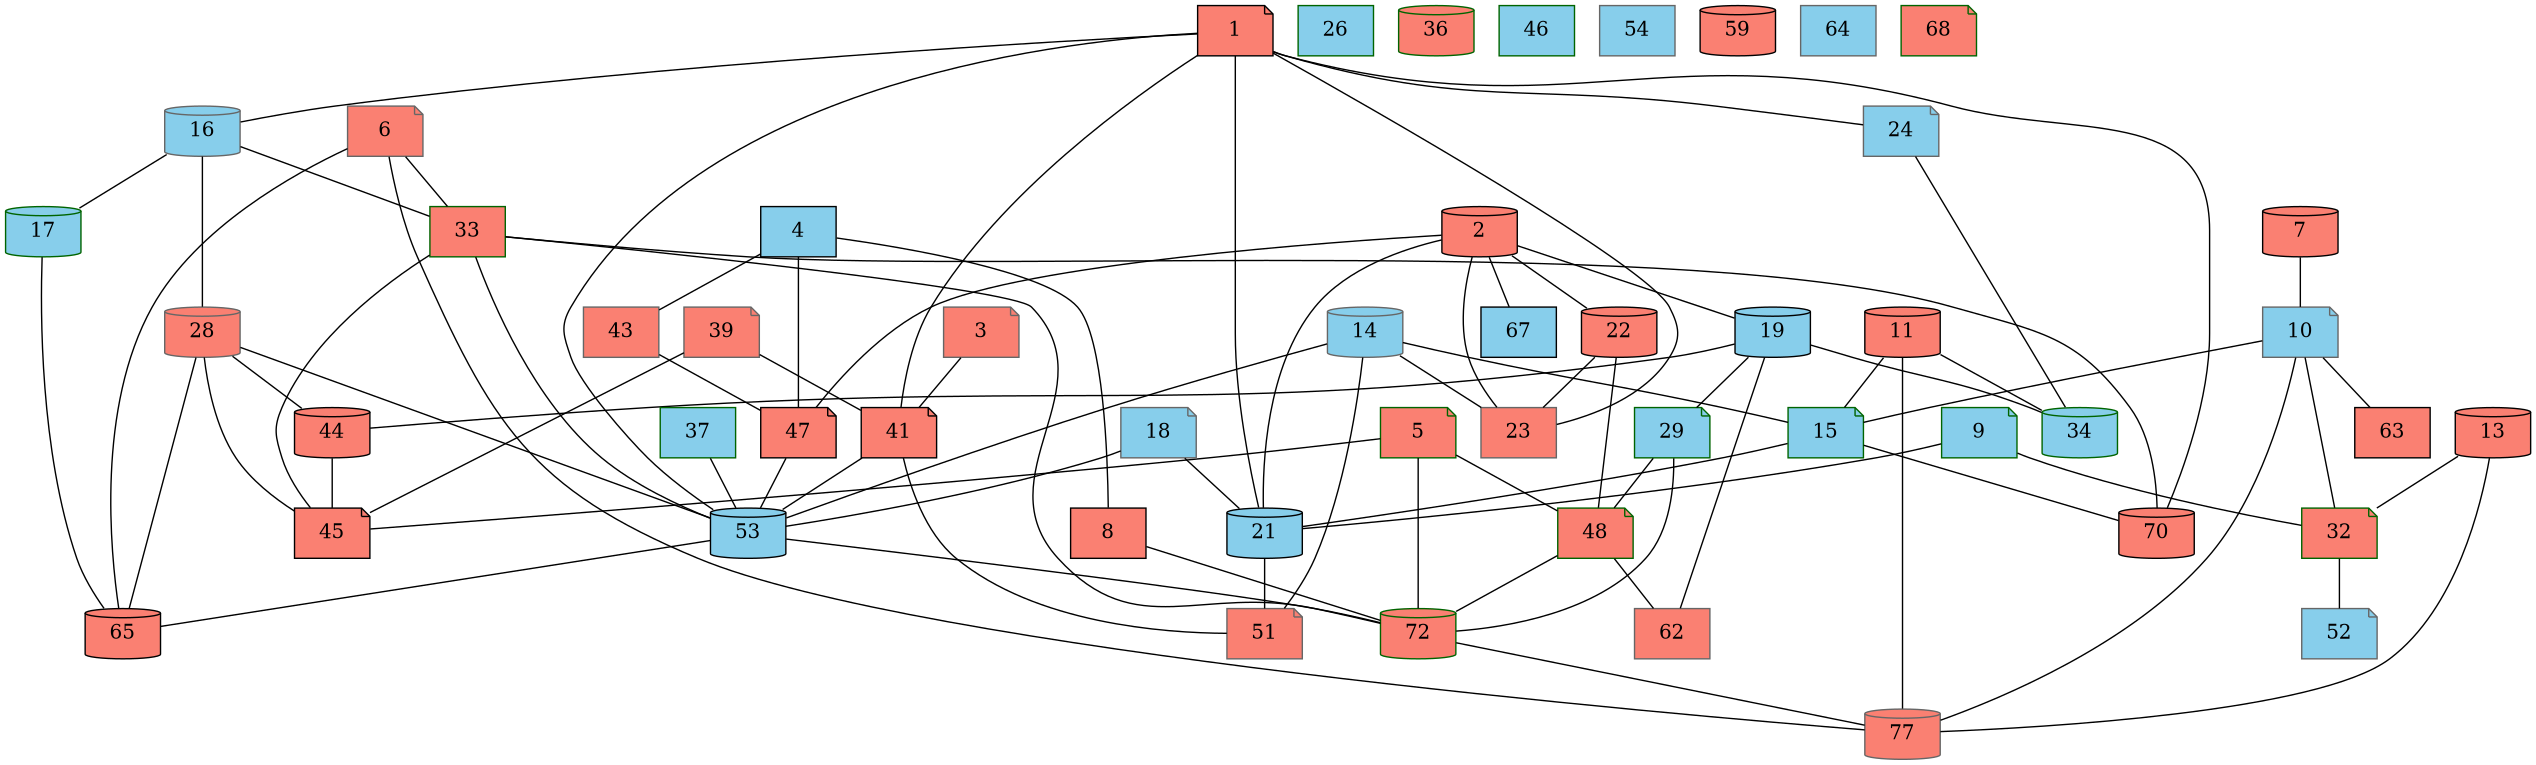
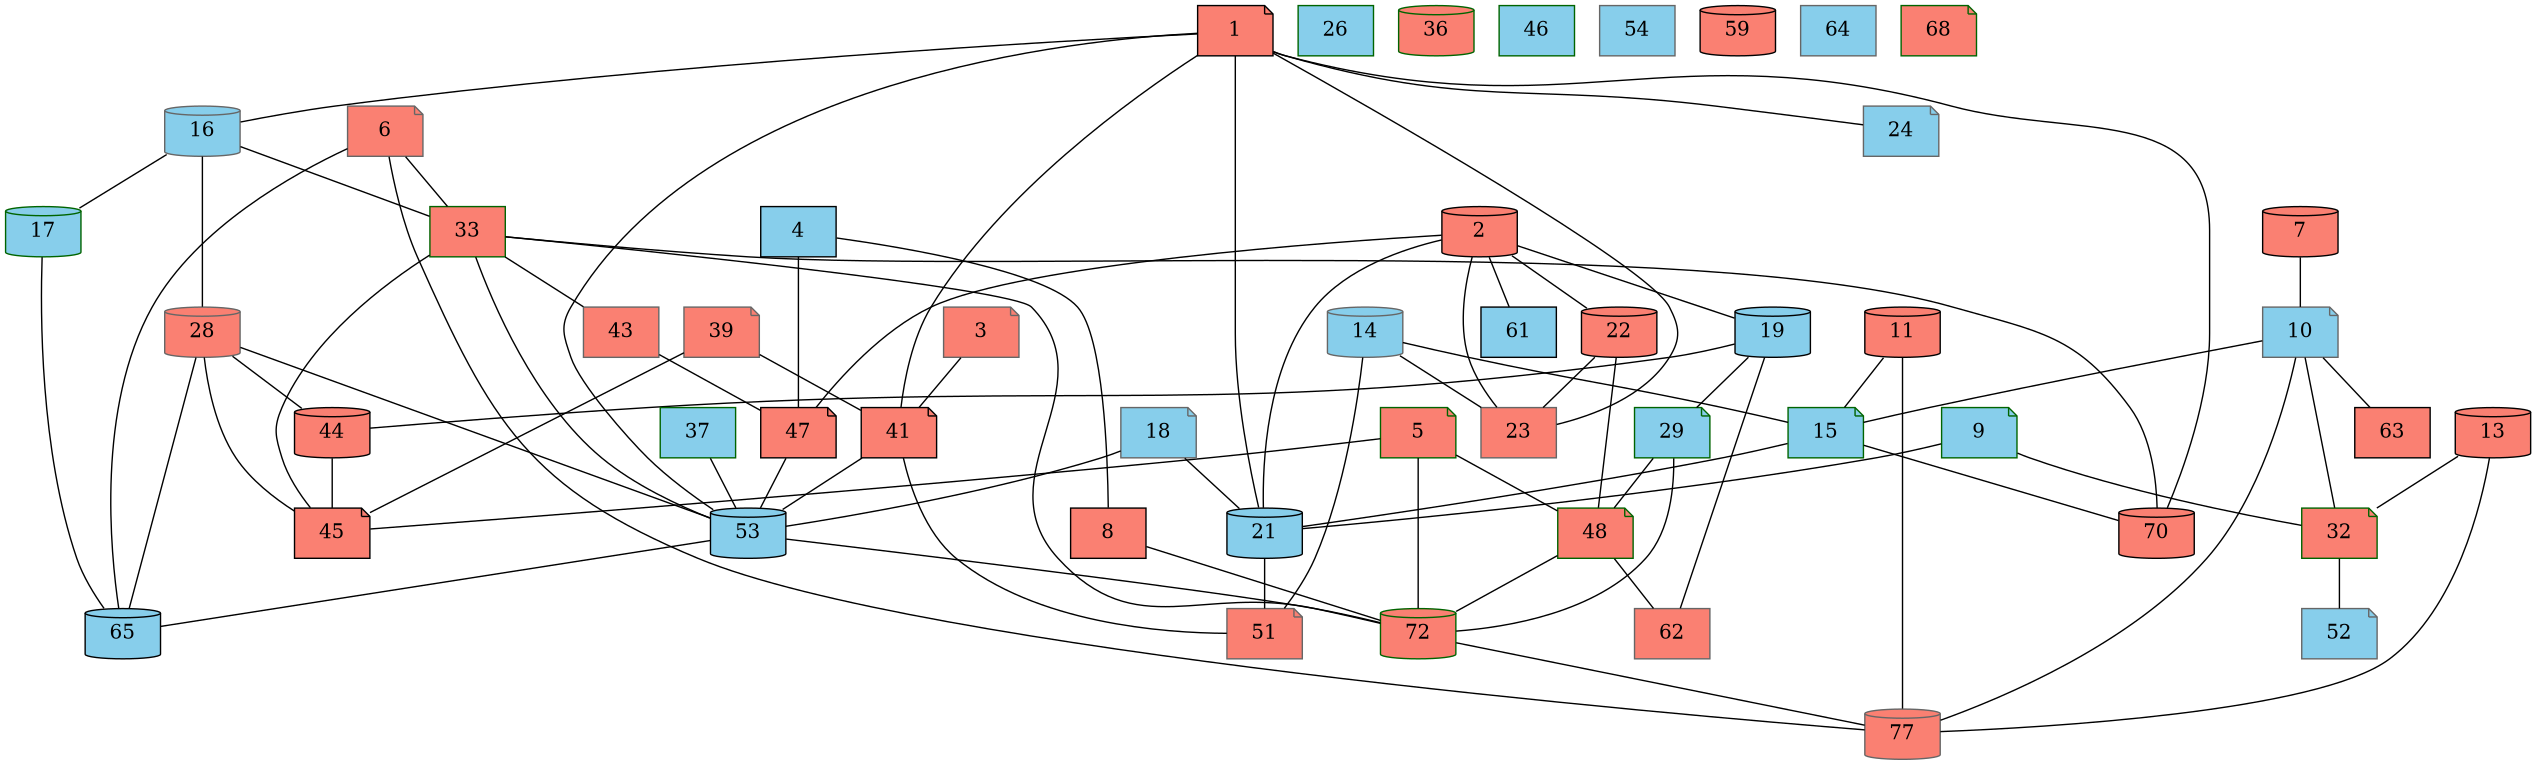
(710, 282) -> (544, 282)
(1519, 332) -> (1519, 332)
(1068, 420) -> none
(2080, 433) -> none
(123, 634) -> (123, 634)
